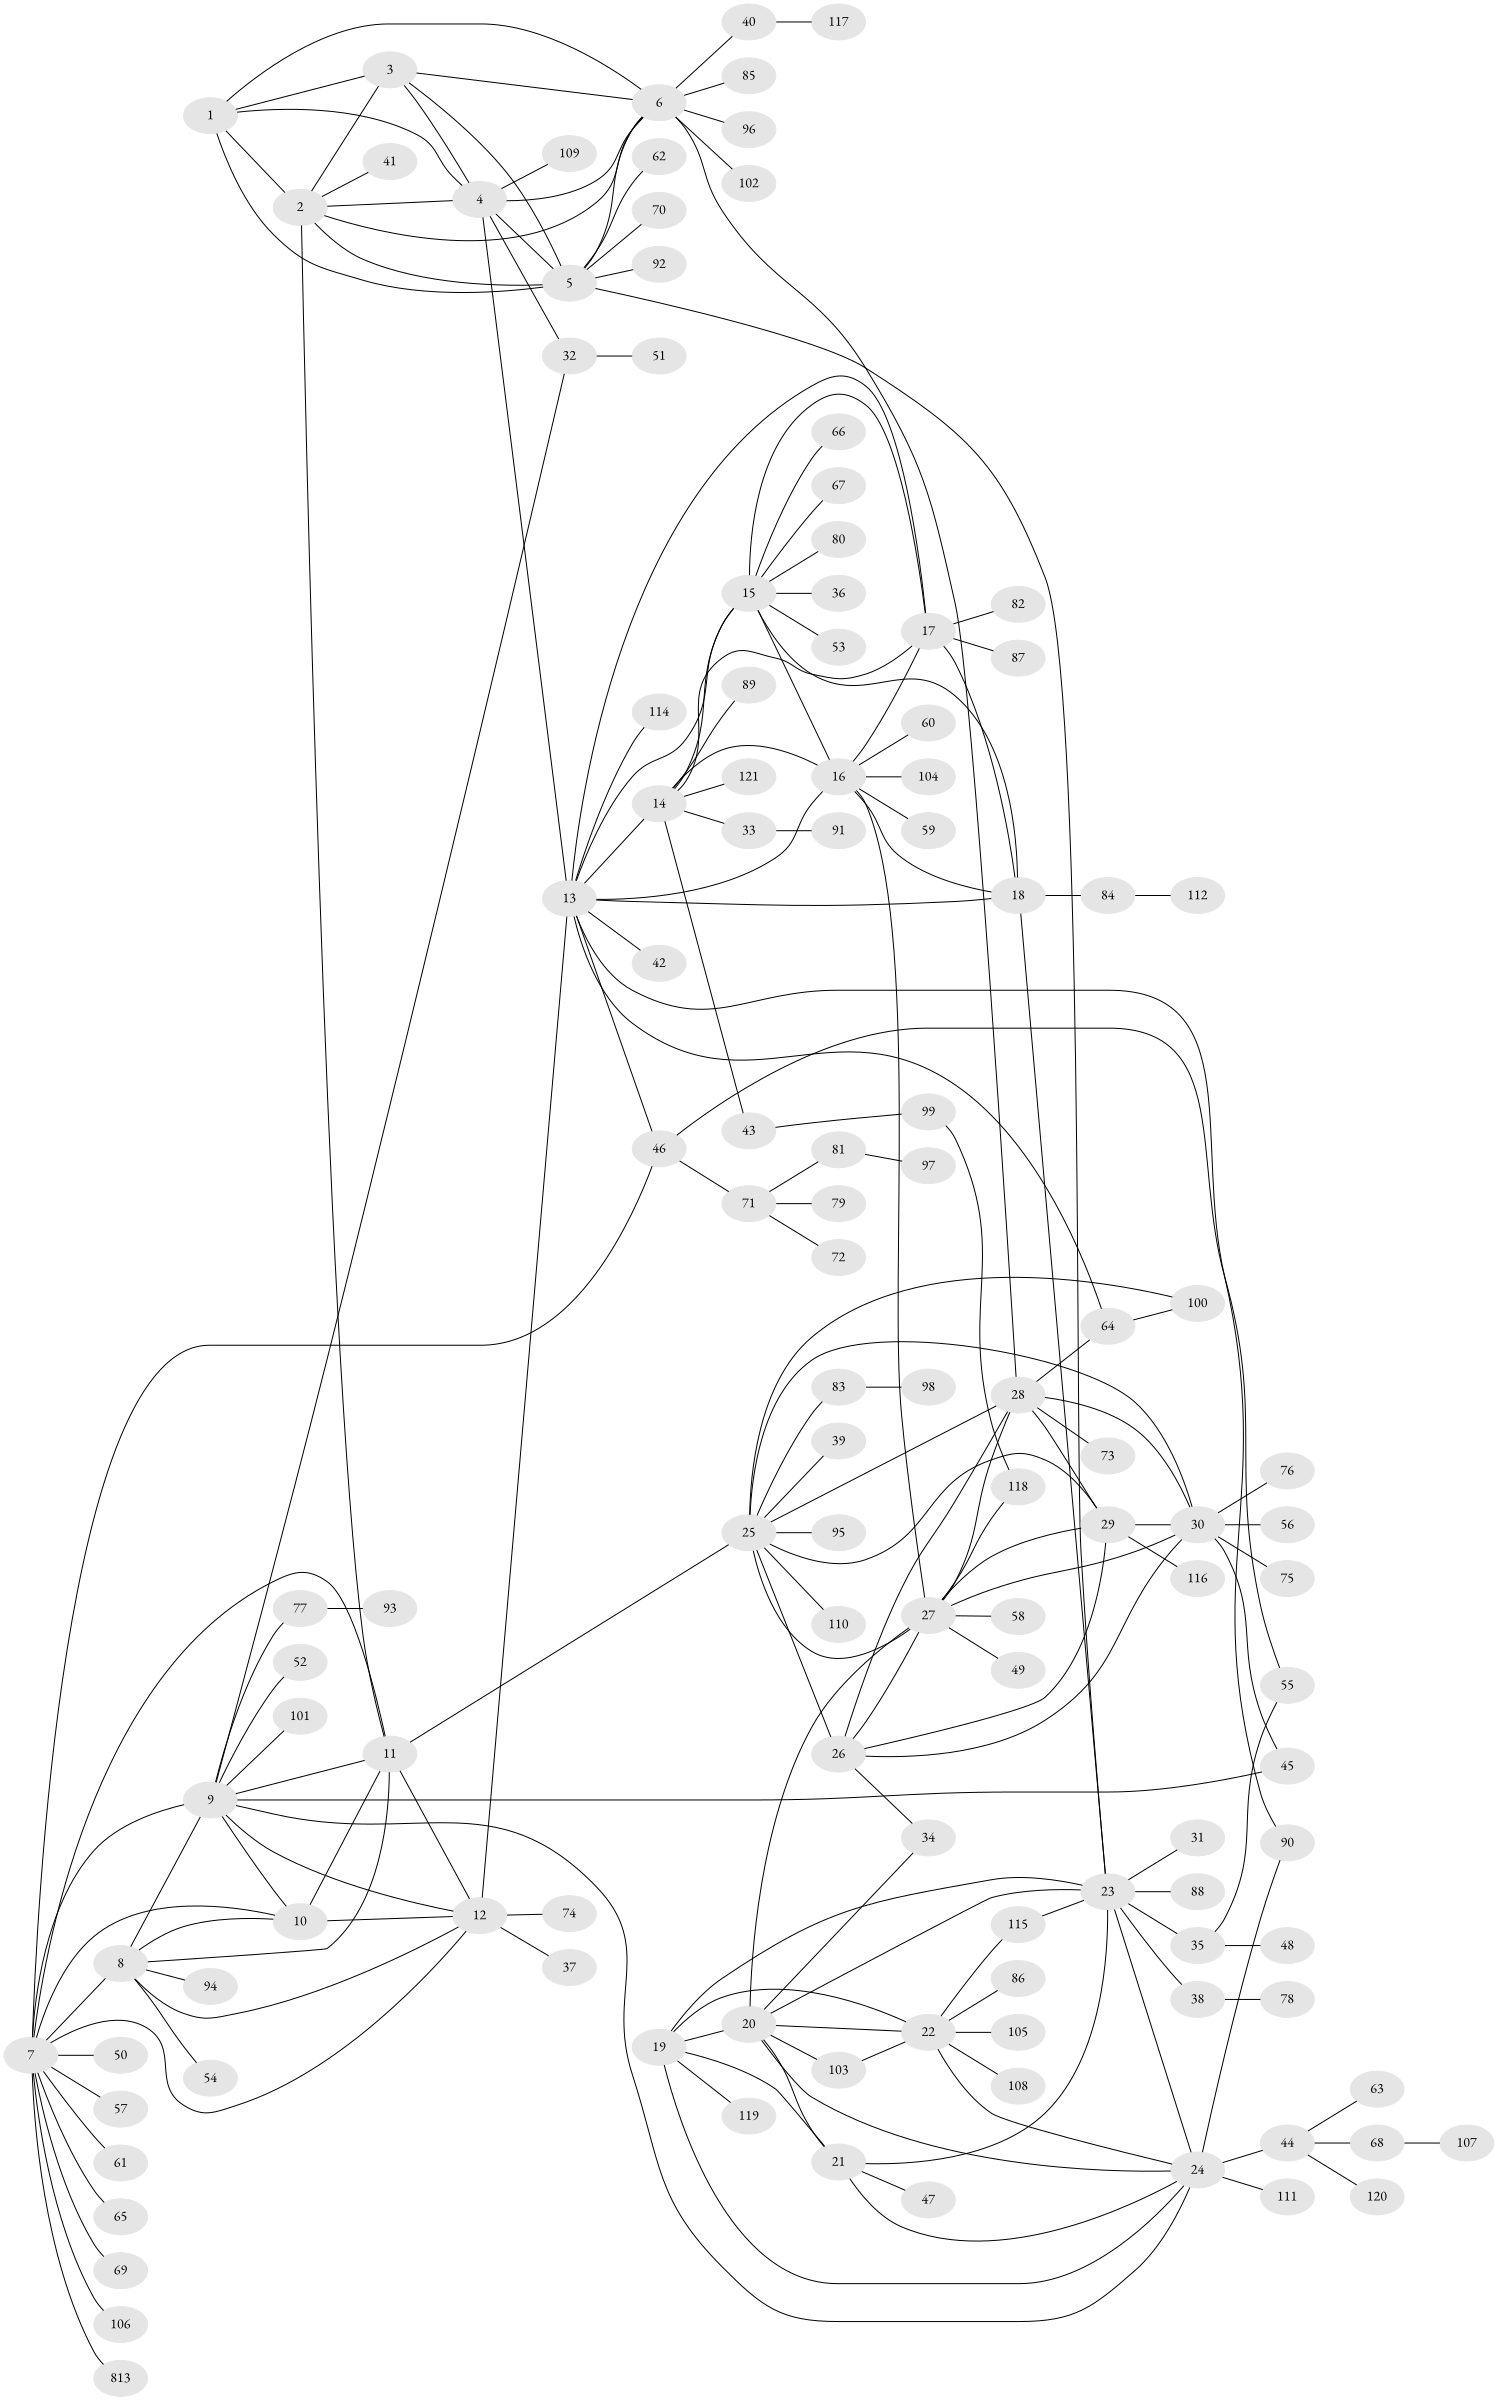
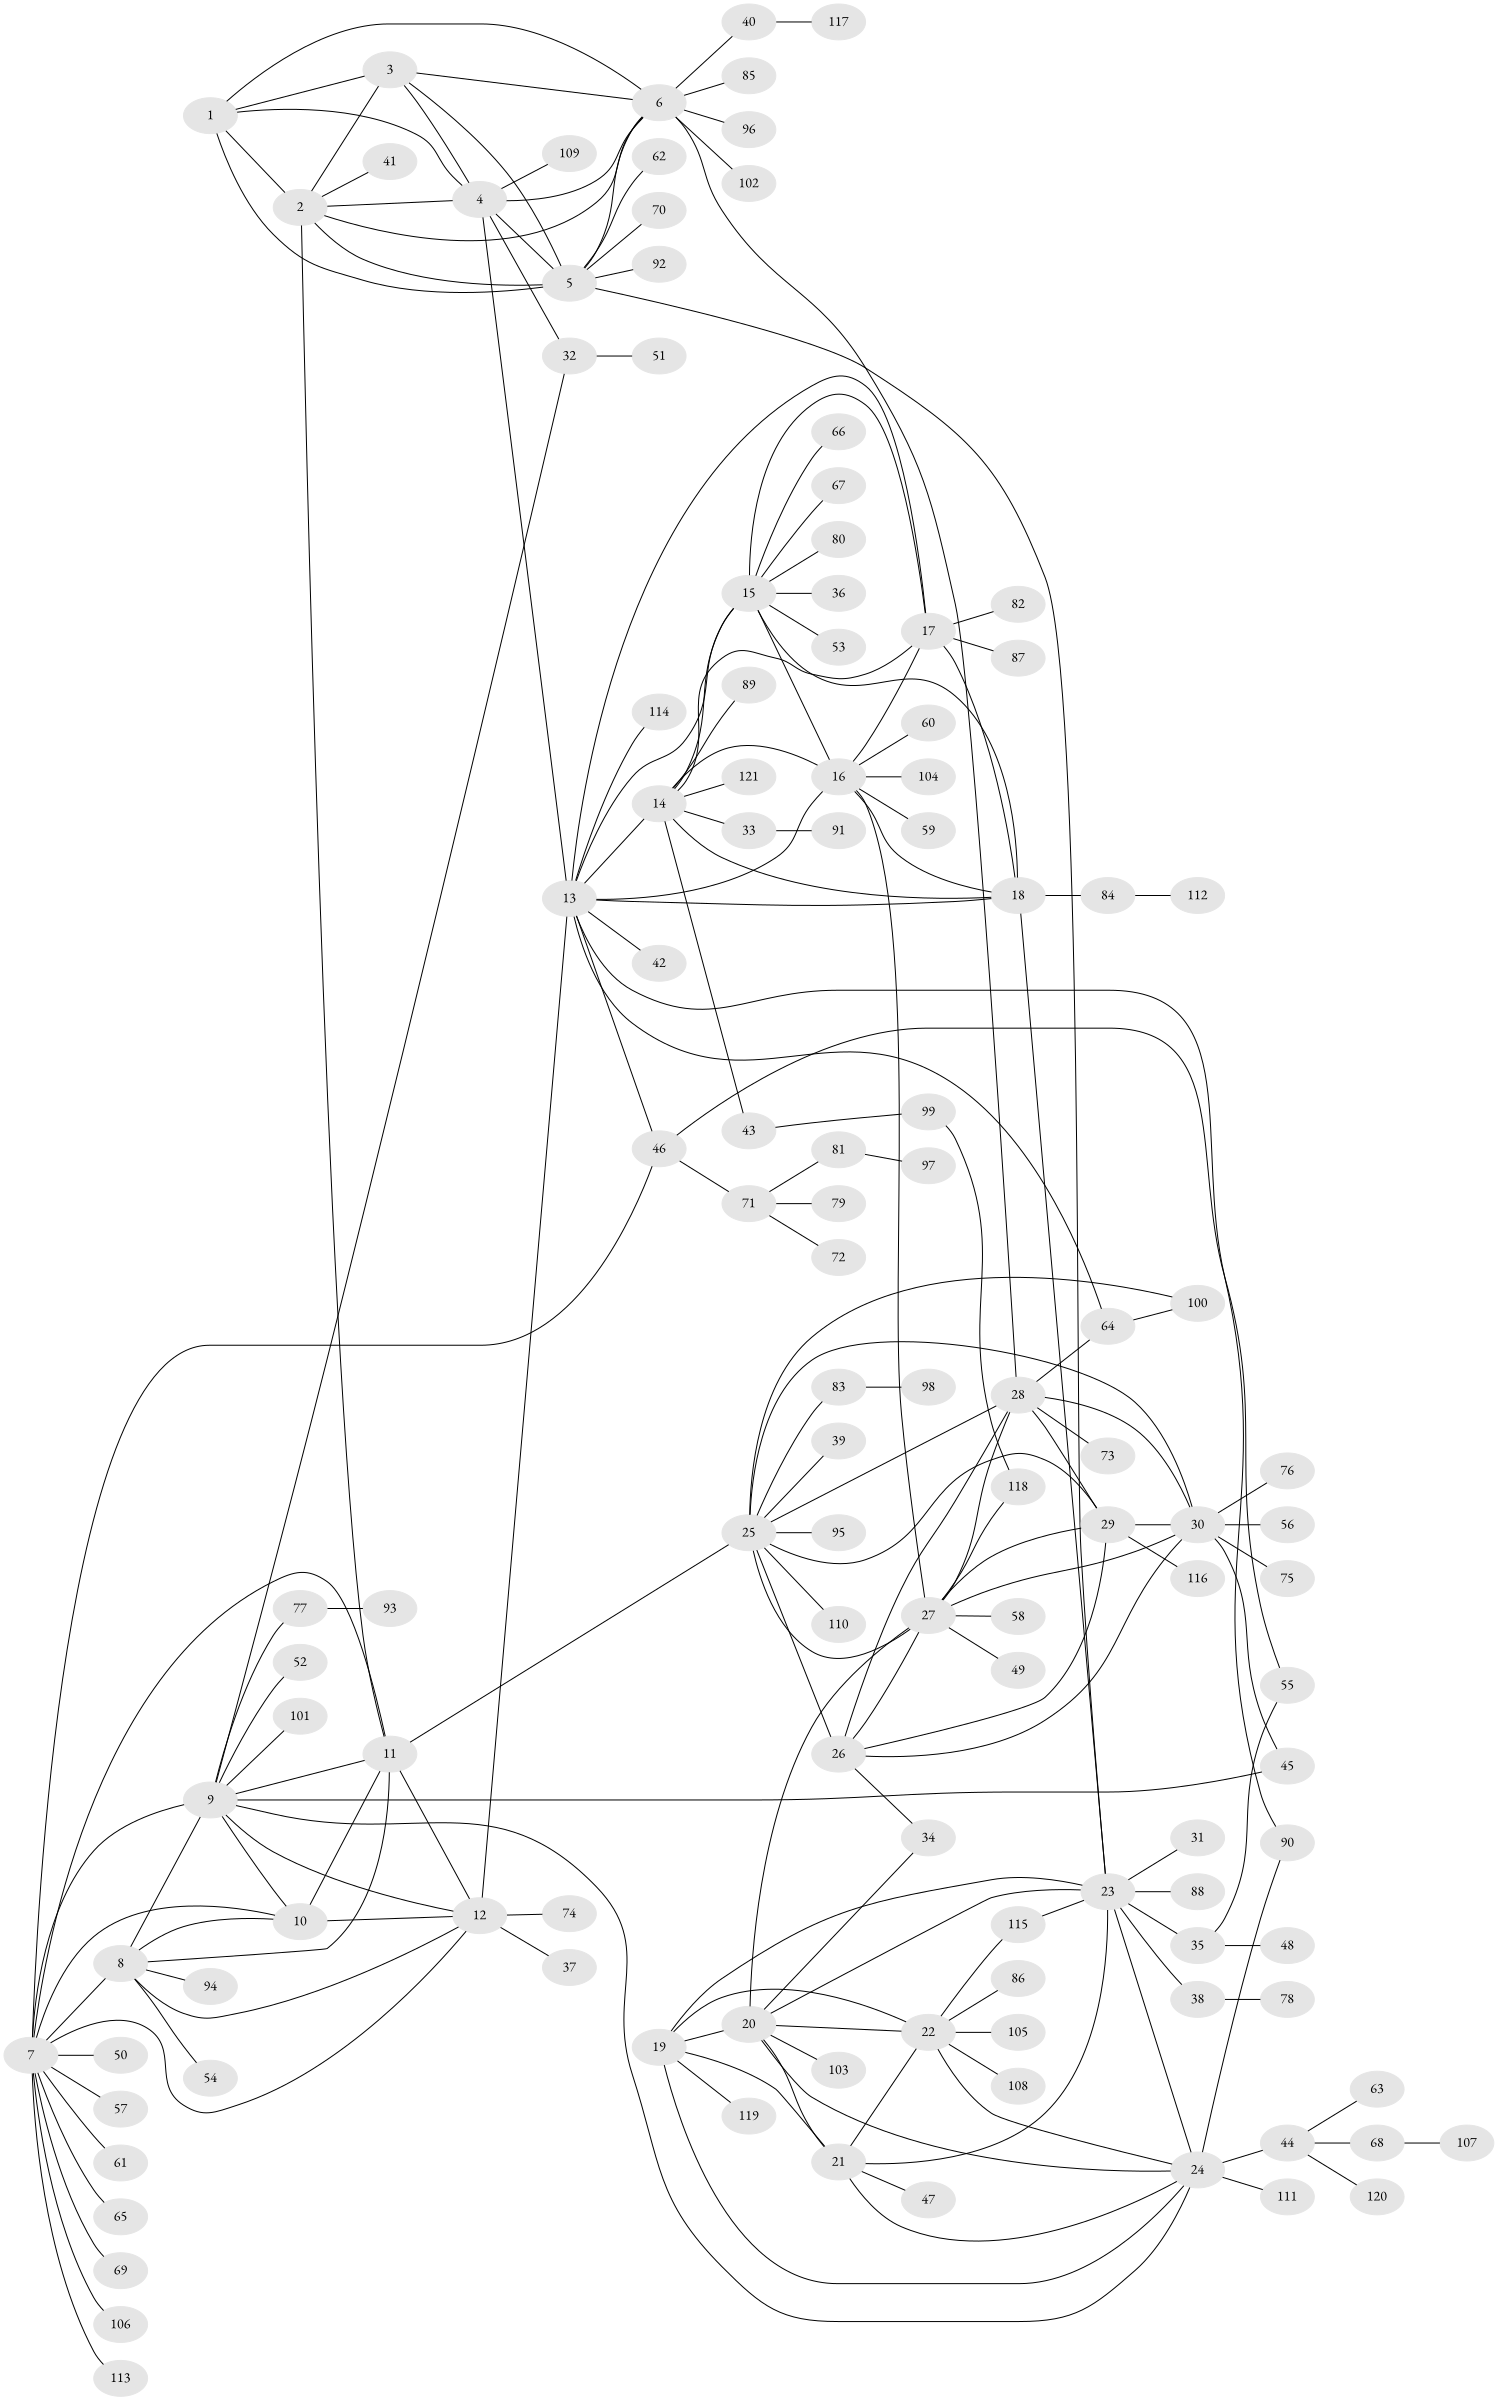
none -> (823, 888)
(884, 2051) -> (883, 2097)
(121, 2378) -> (121, 2378)
